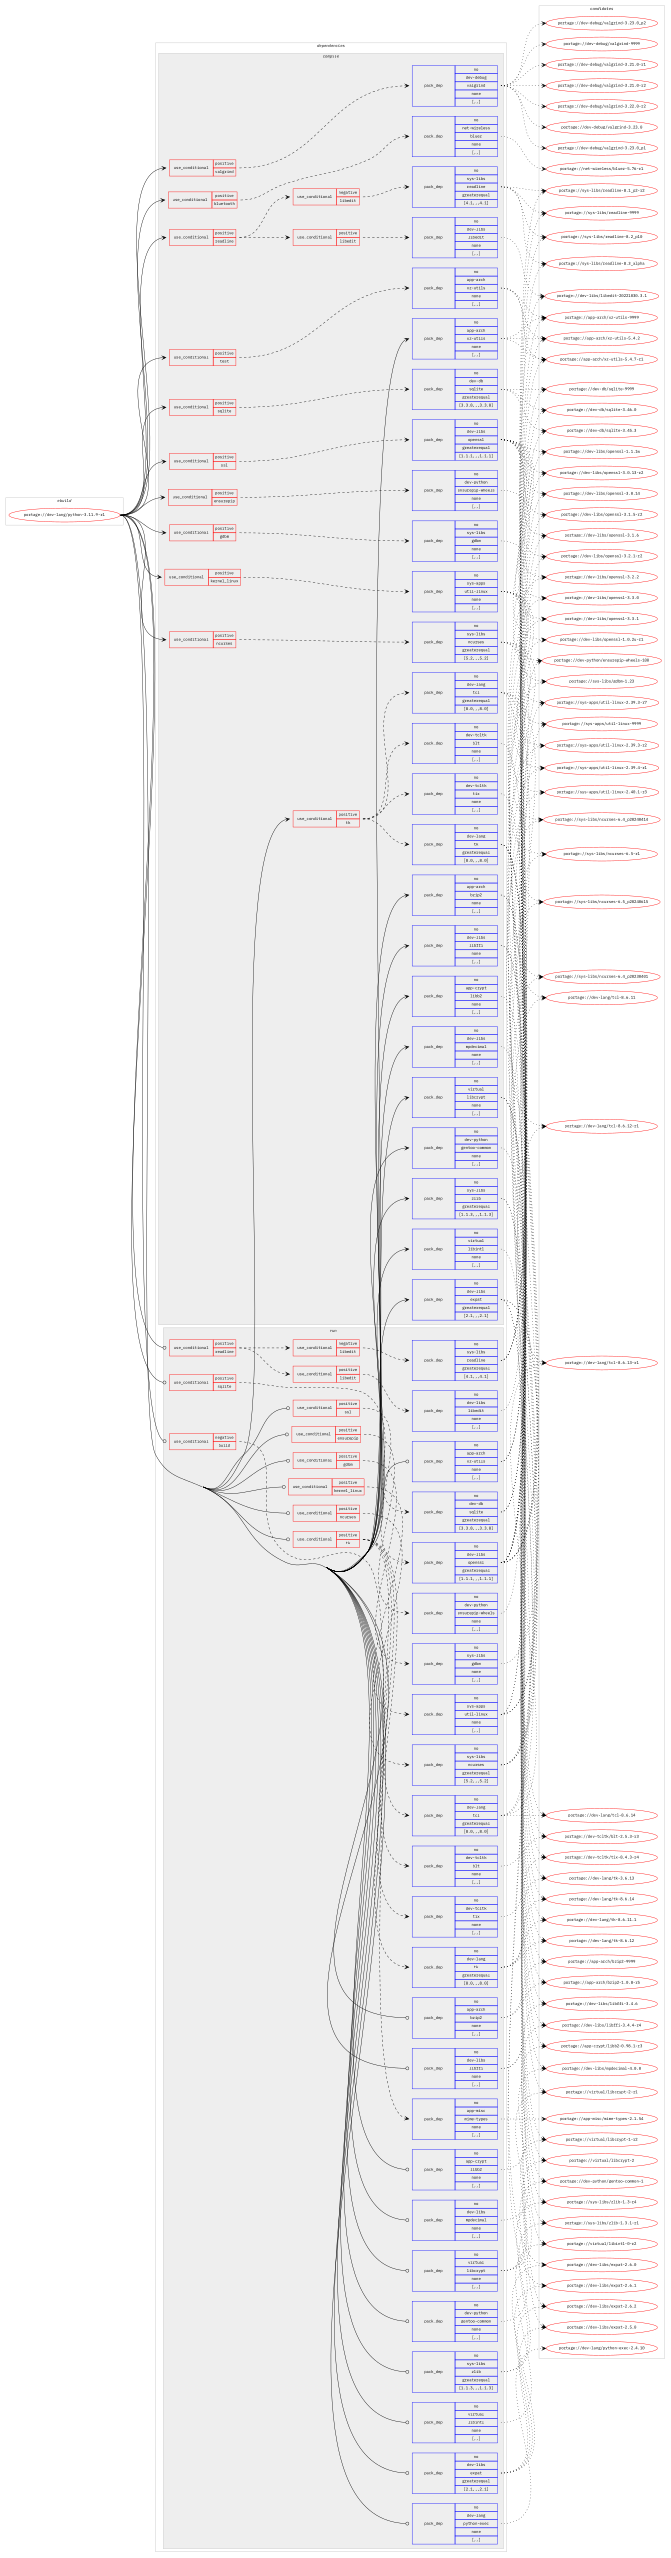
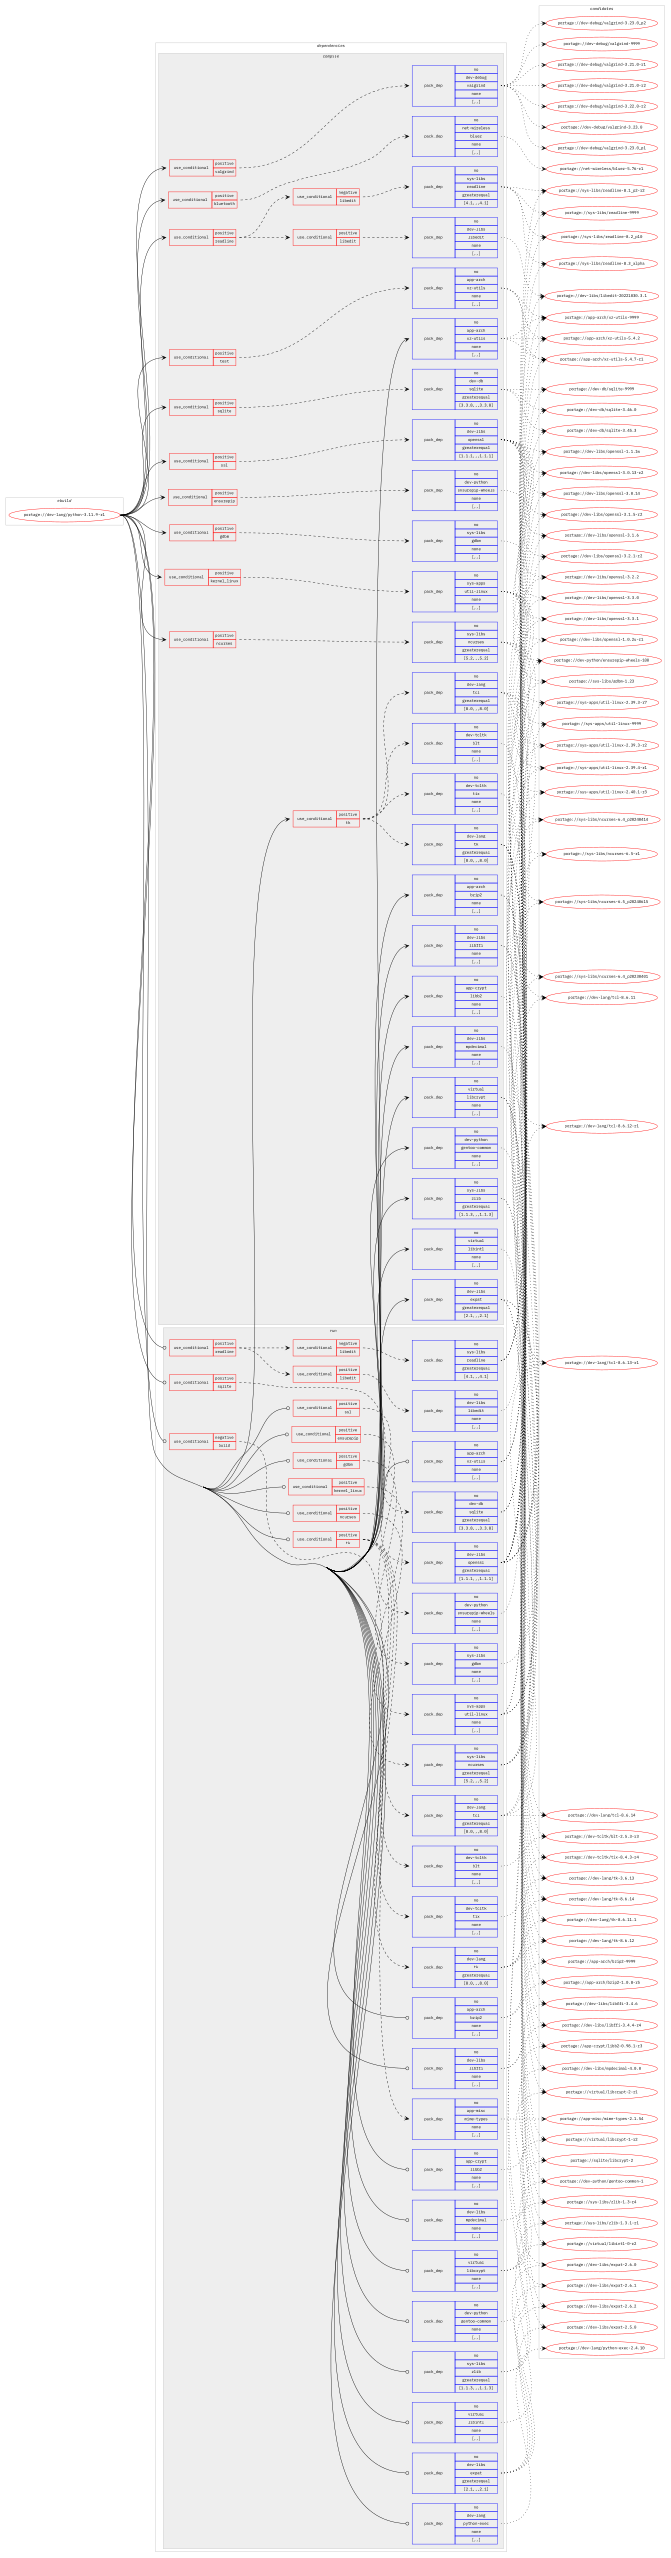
(602, 2161) -> (602, 2161)
